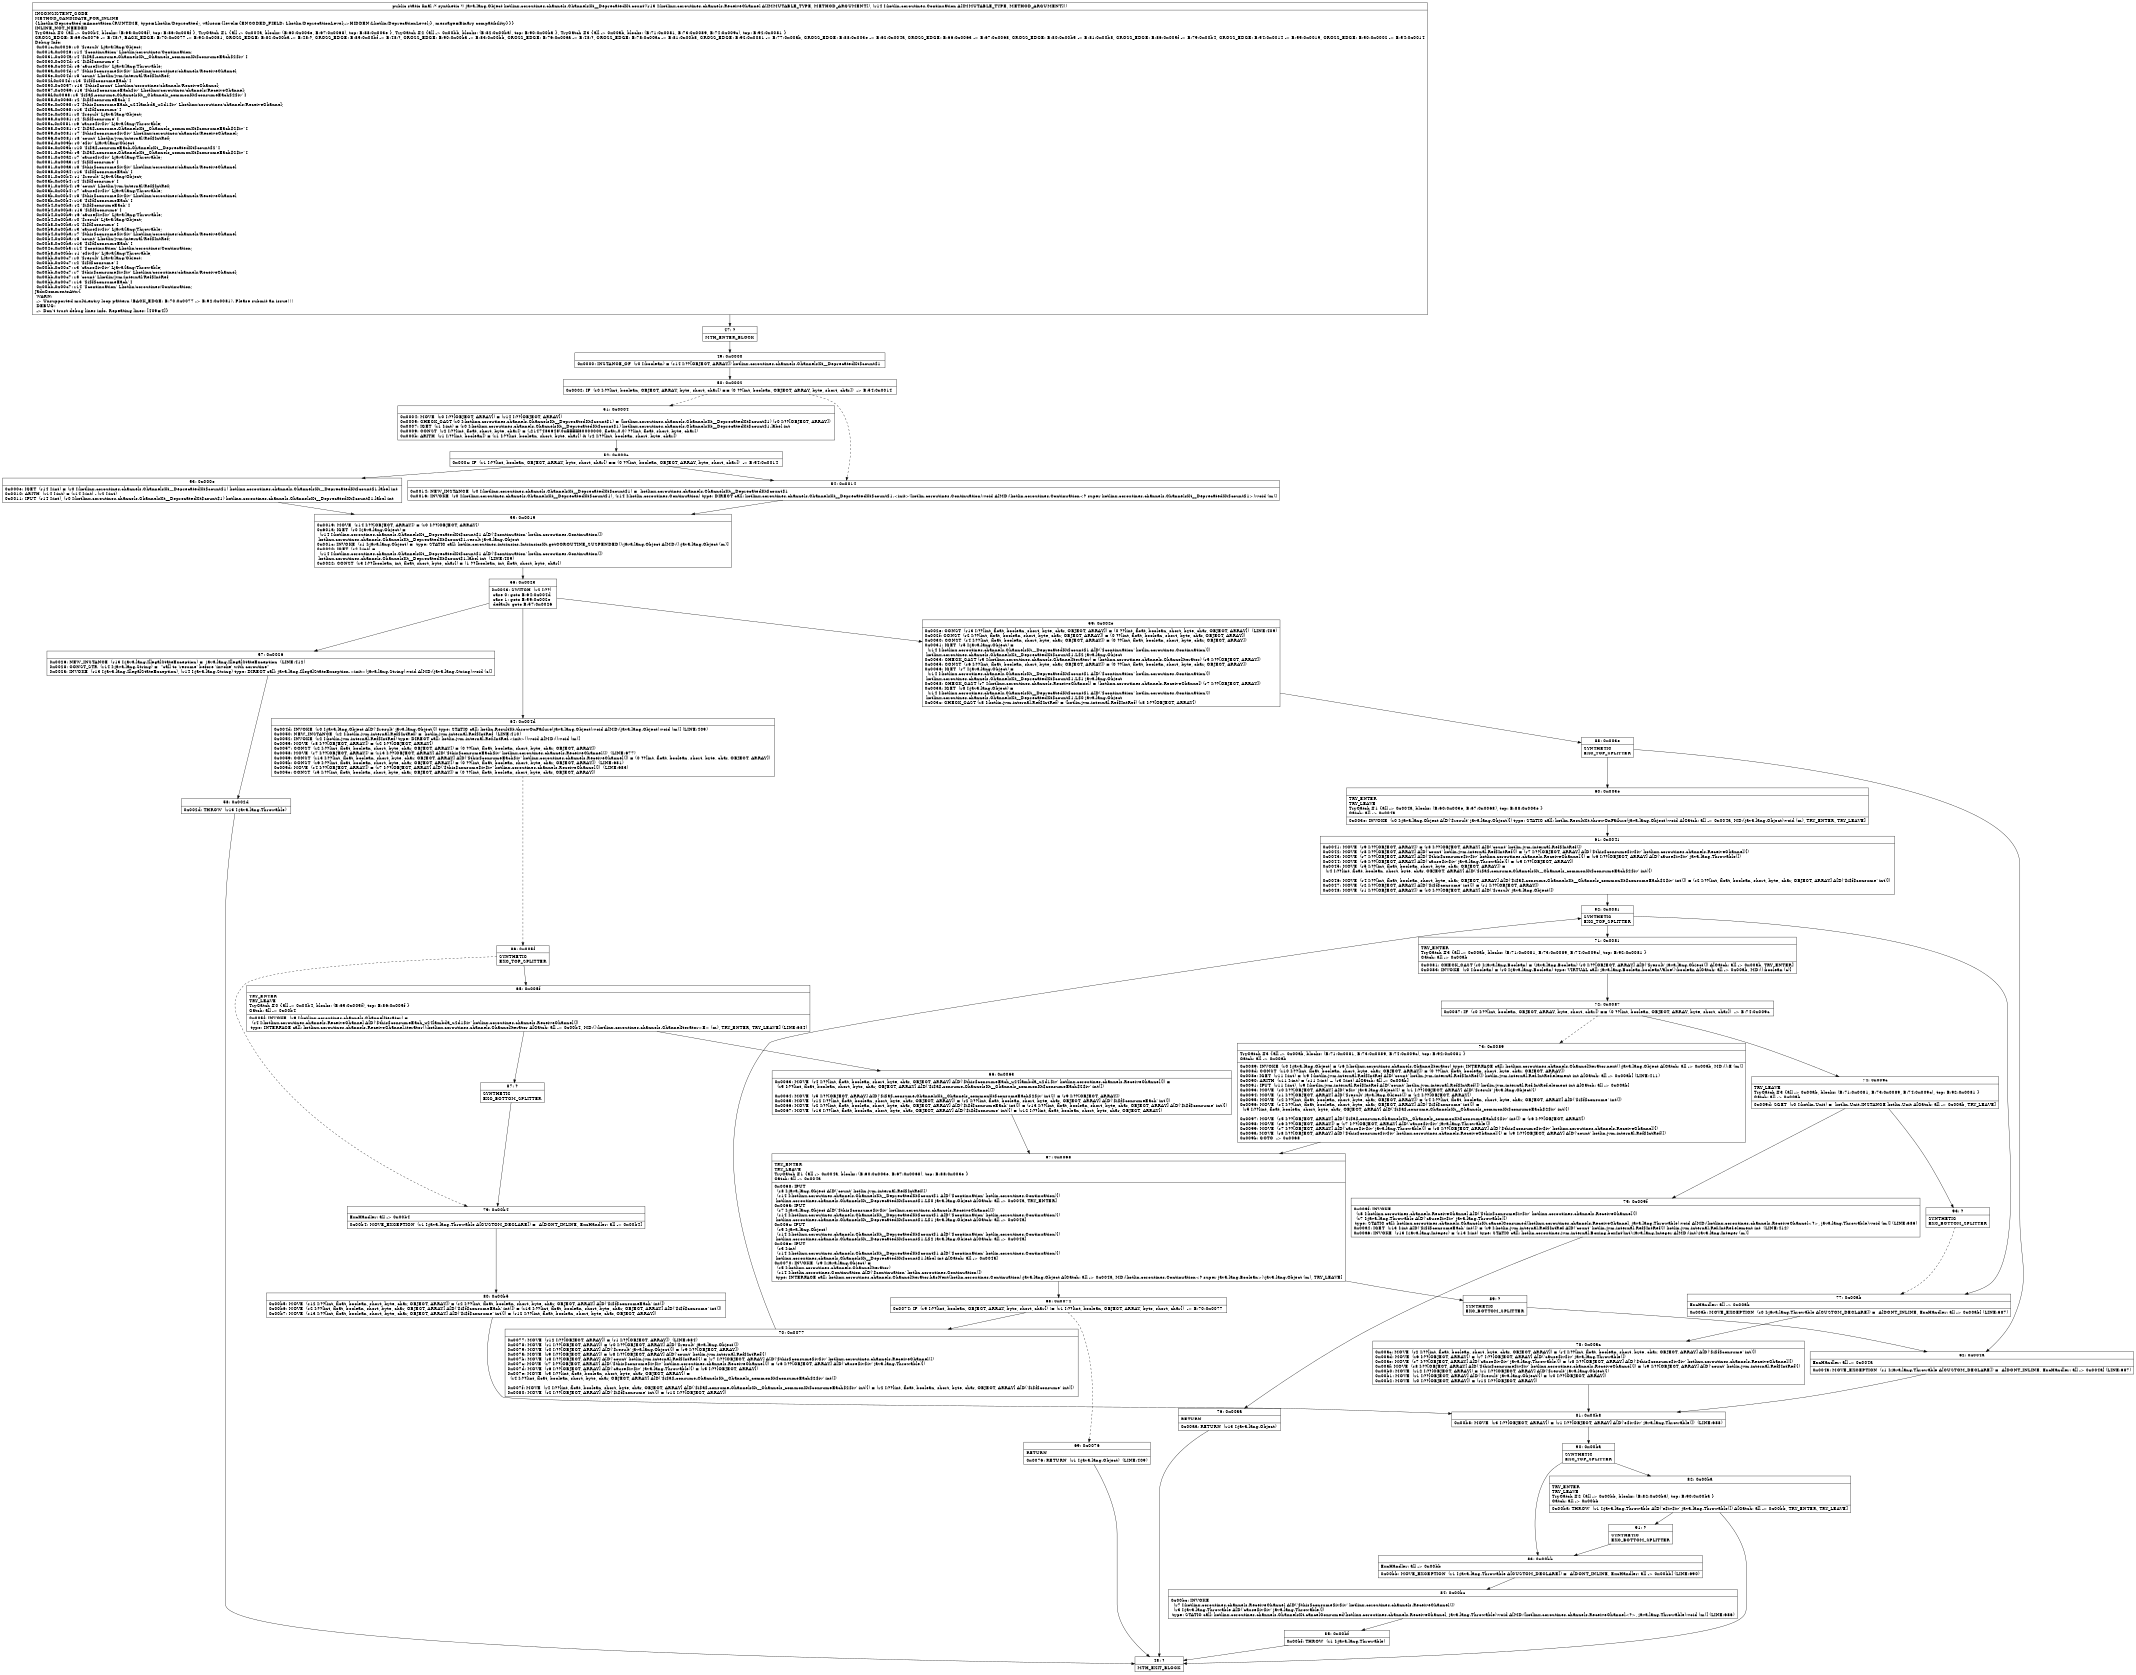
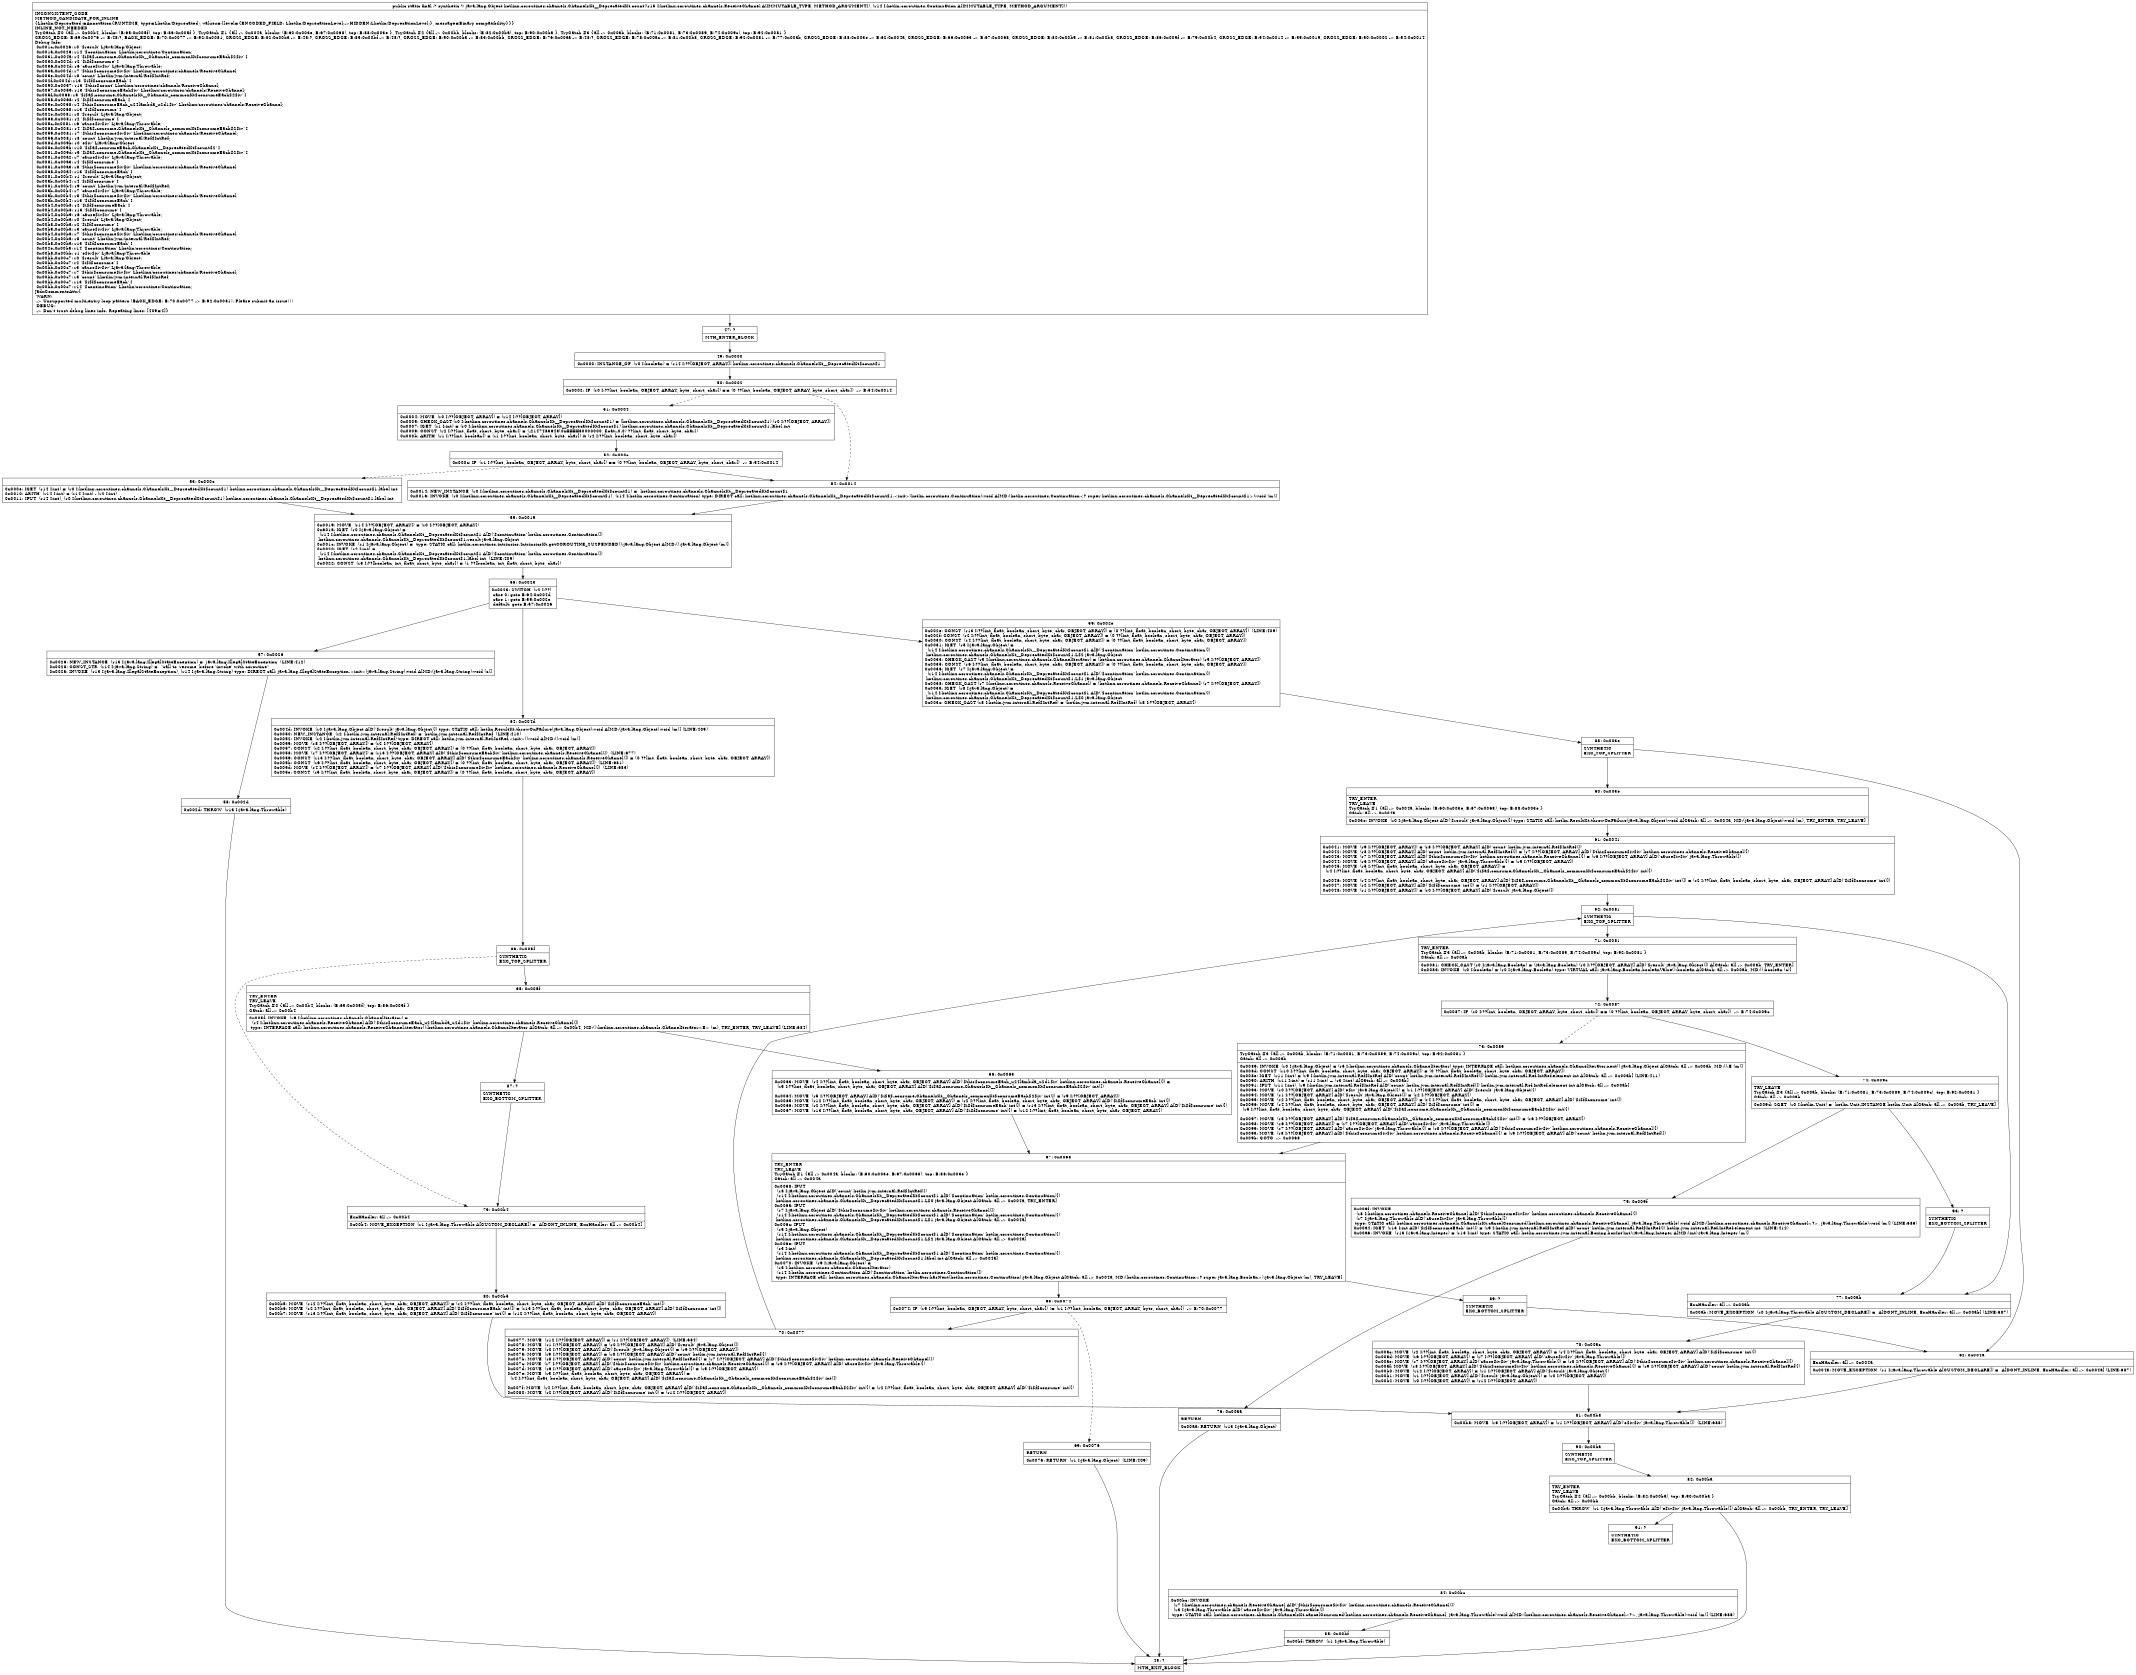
(443, 472) -> (443, 472)
(523, 859) -> (523, 859)
(1937, 1266) -> (1937, 1266)
(1540, 1567) -> none
